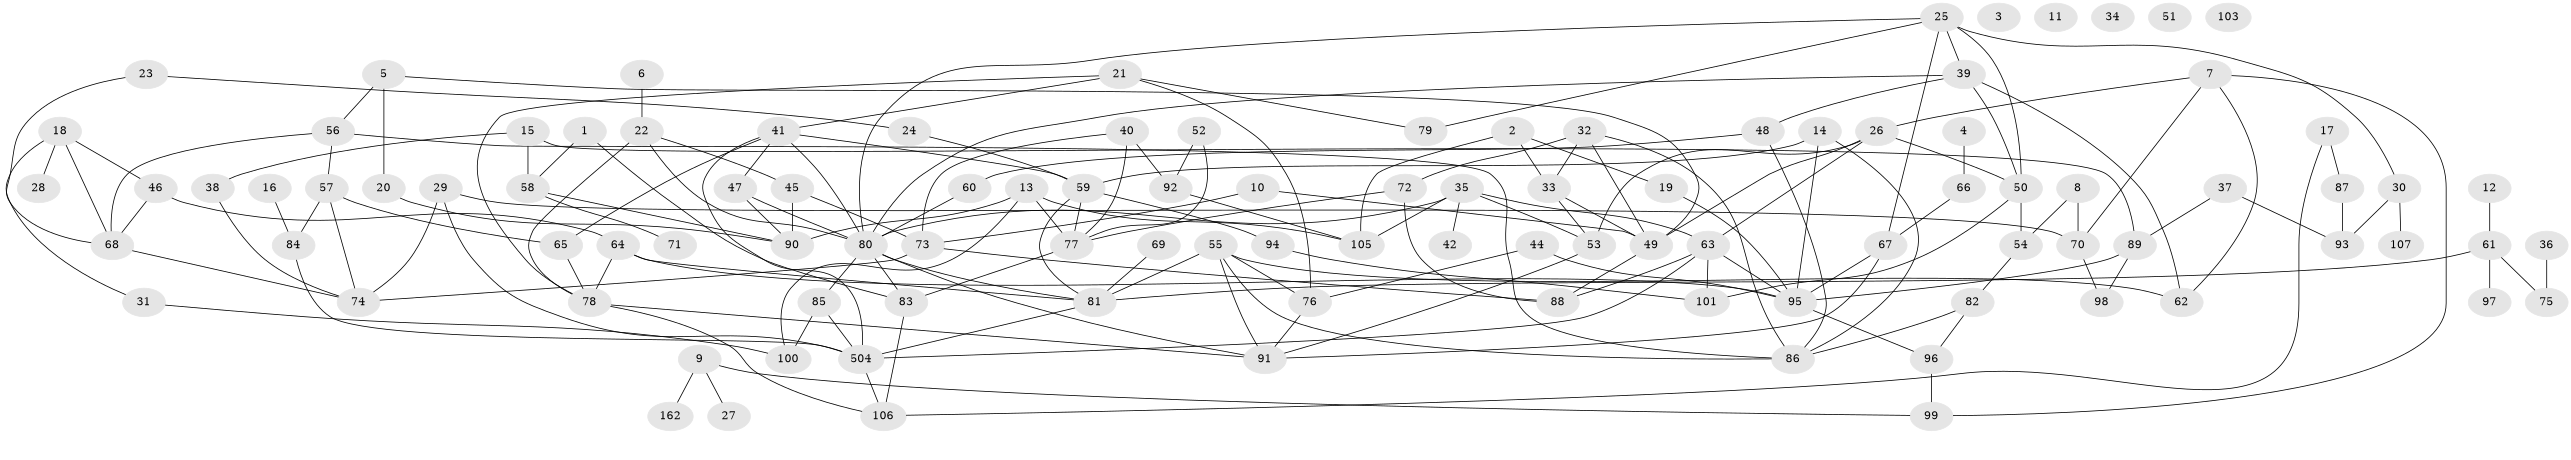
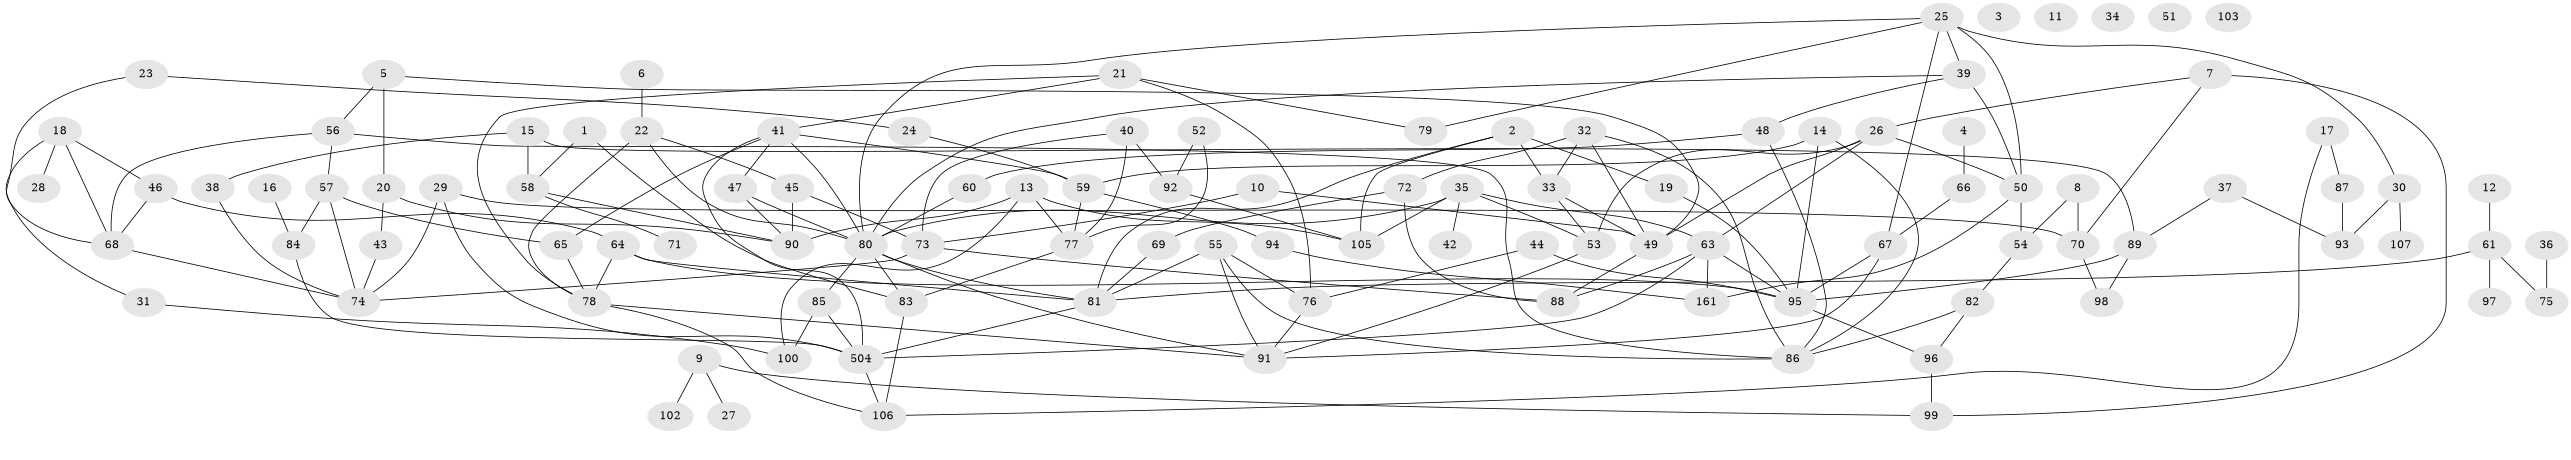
(1223, 215) -> (1311, 205)
none -> (381, 245)
(1040, 249) -> (1281, 204)
(1707, 302) -> (1707, 302)
(2182, 302) -> none
(670, 416) -> (670, 416)
